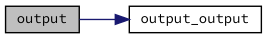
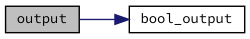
(195, 19) -> (187, 19)
